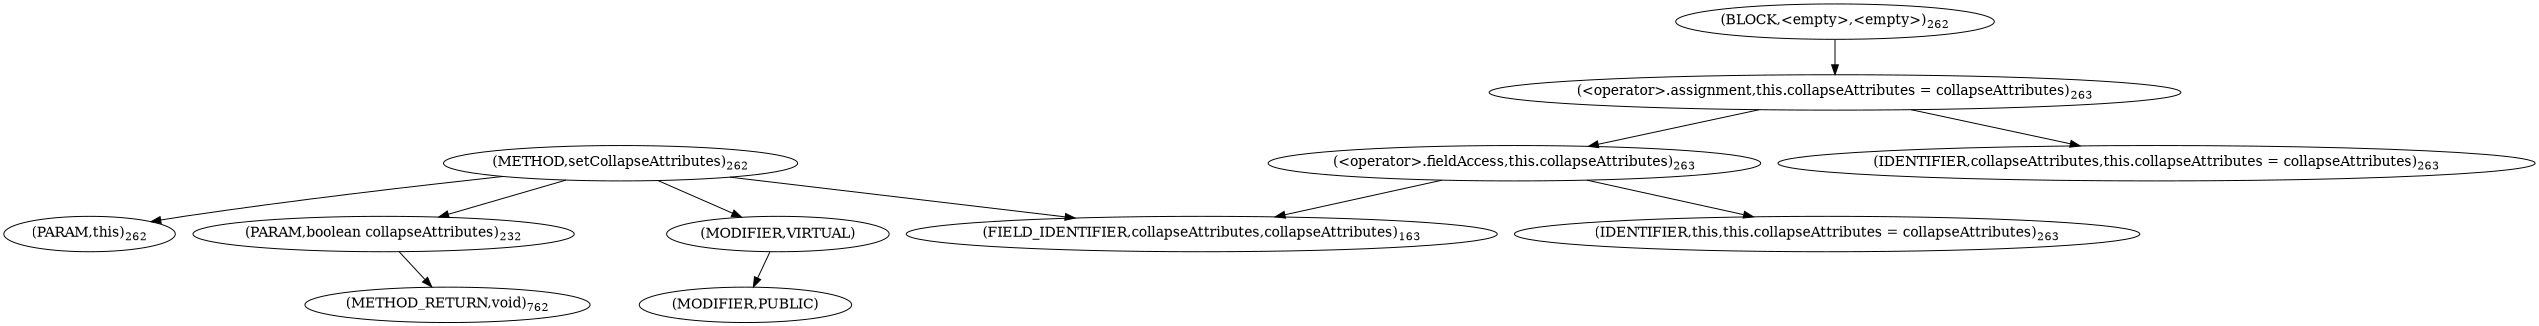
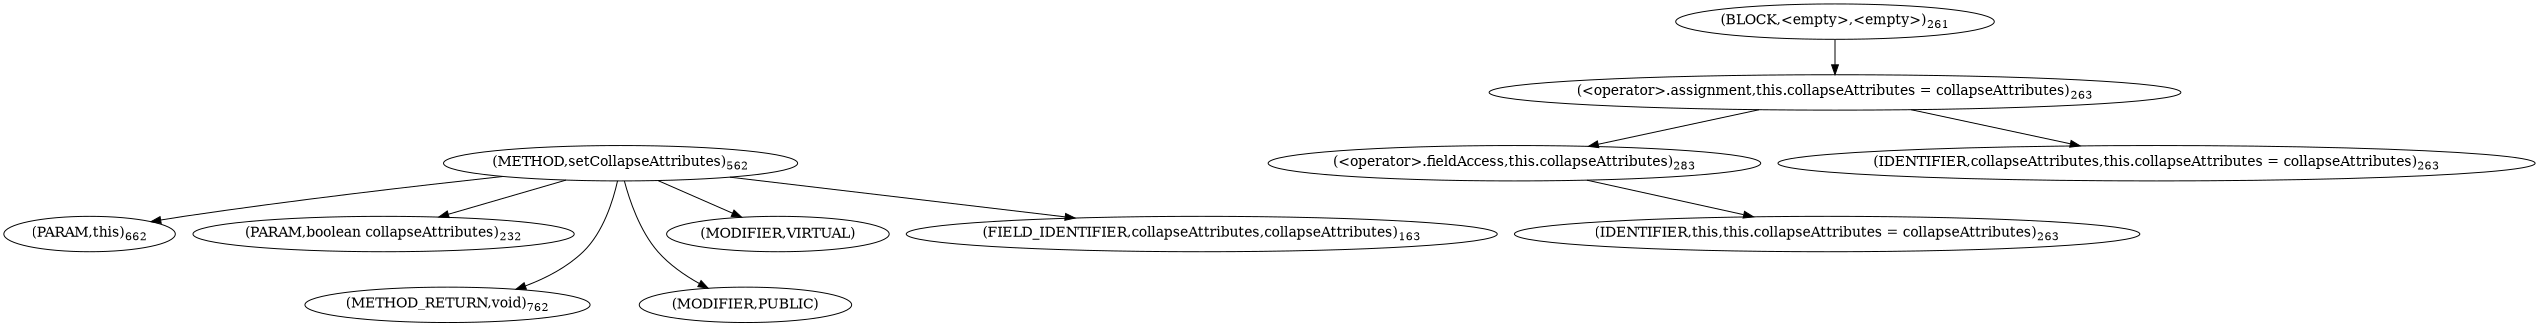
(1938, 20) -> (1938, 20)
(738, 162) -> (738, 162)
(1685, 162) -> (1685, 162)
(1363, 197) -> none
(136, 233) -> (136, 233)
(764, 265) -> (650, 241)
(412, 266) -> (587, 247)
